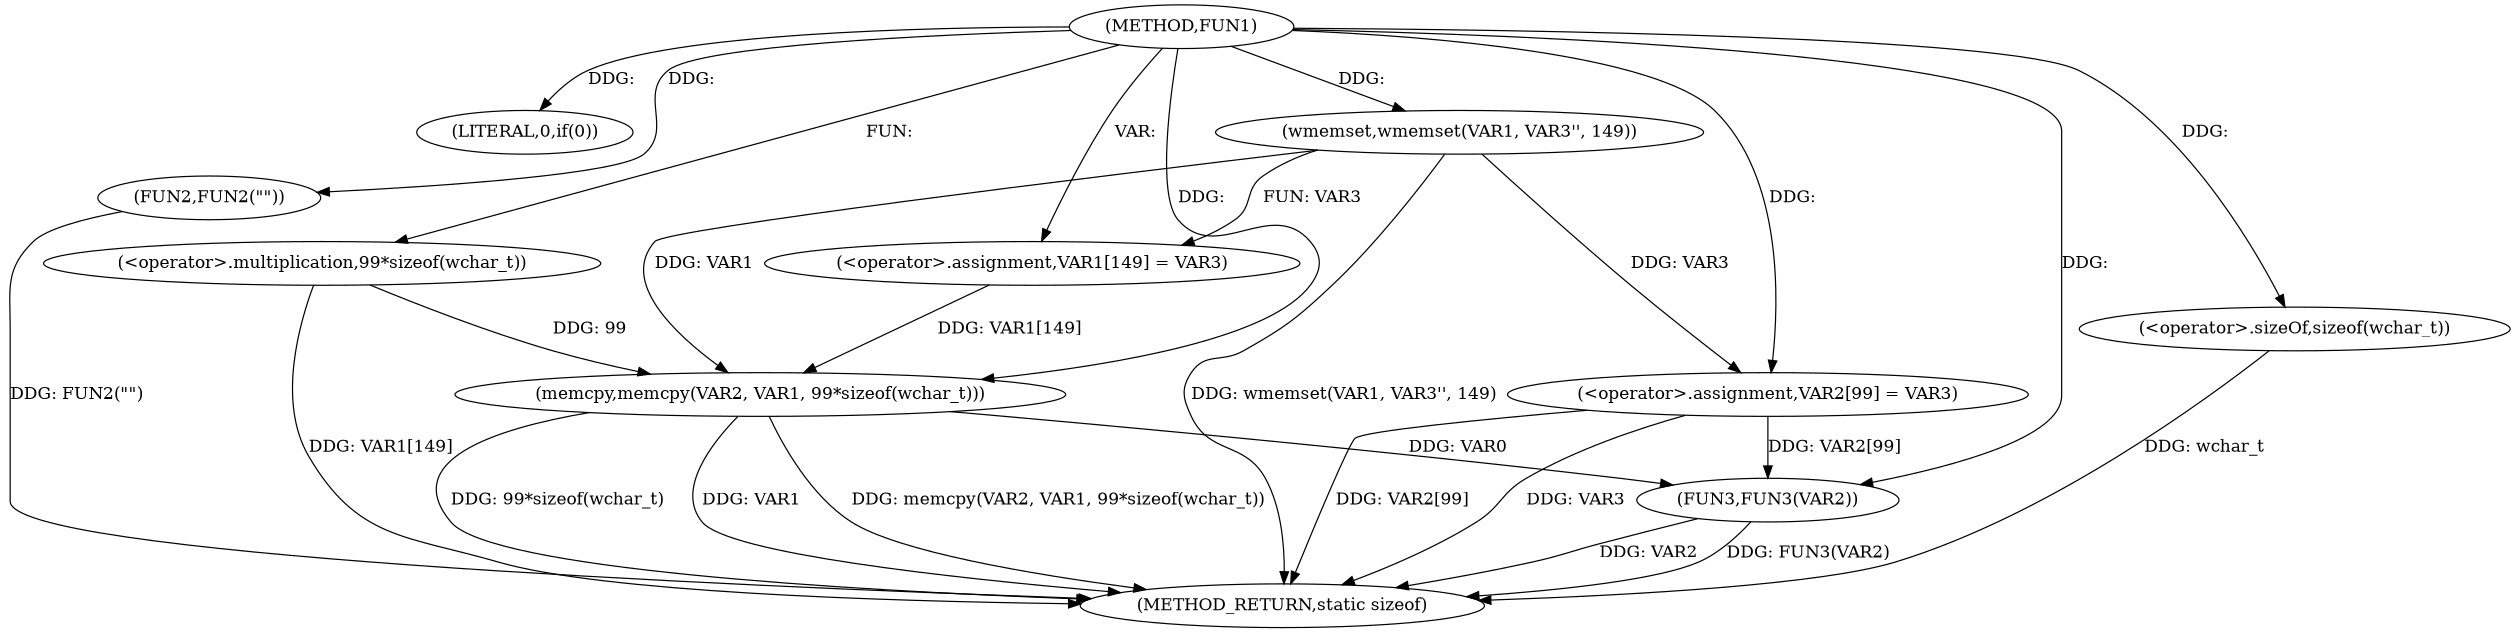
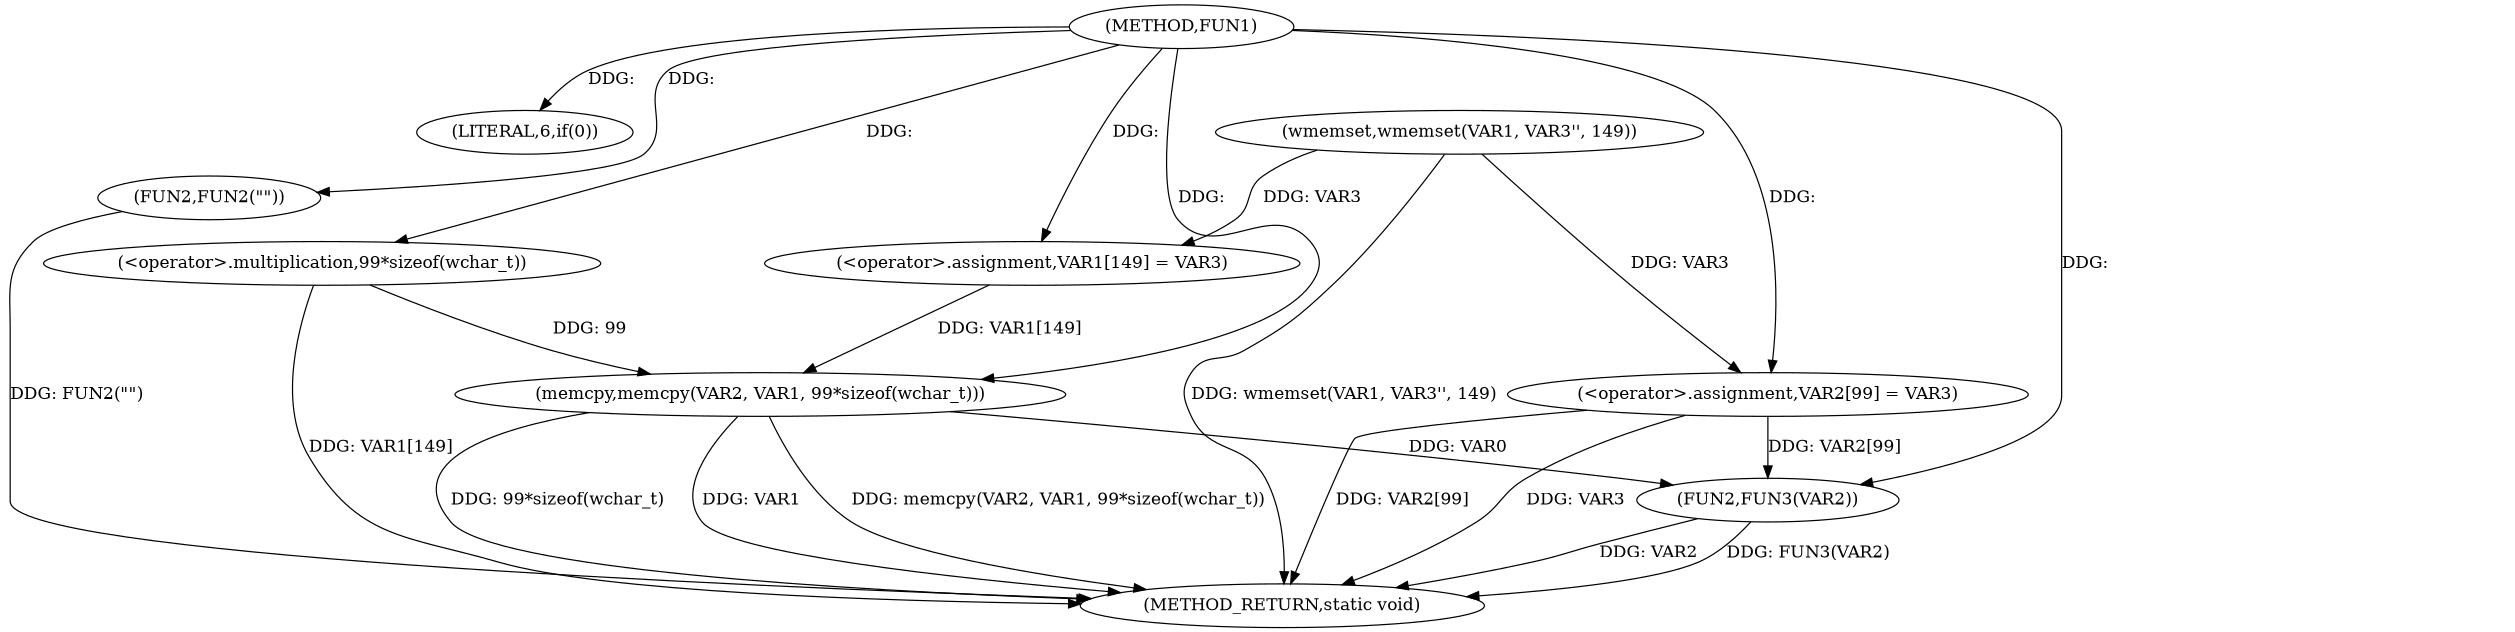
(1312, 76) -> none
(525, 132) -> (525, 132)
(892, 132) -> (892, 132)
(1138, 132) -> (1138, 132)
(1313, 198) -> (1313, 198)
(908, 201) -> none
(2295, 329) -> none
(1768, 500) -> (1768, 500)
(1282, 606) -> (1282, 606)
